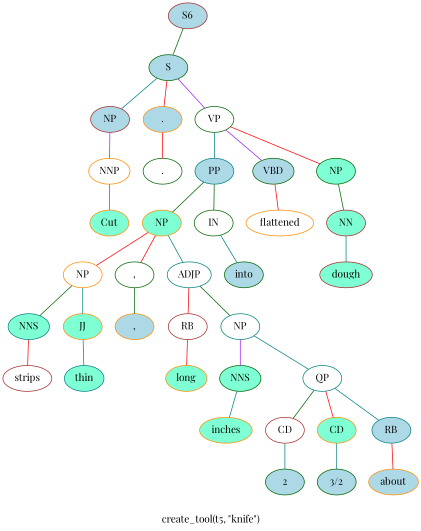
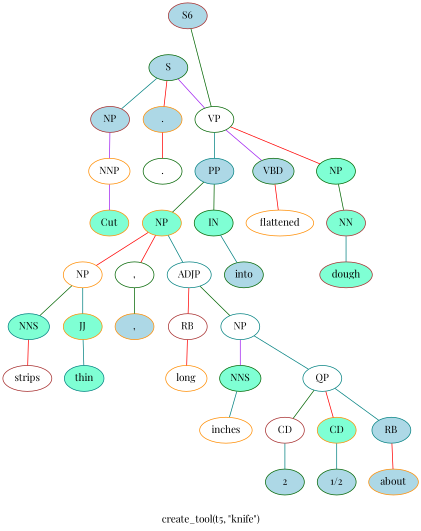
(178, 42) -> (201, 68)
(214, 223) -> (214, 223)
(186, 378) -> (186, 378)
(226, 430) -> (226, 430)
(337, 482) -> (337, 482)
